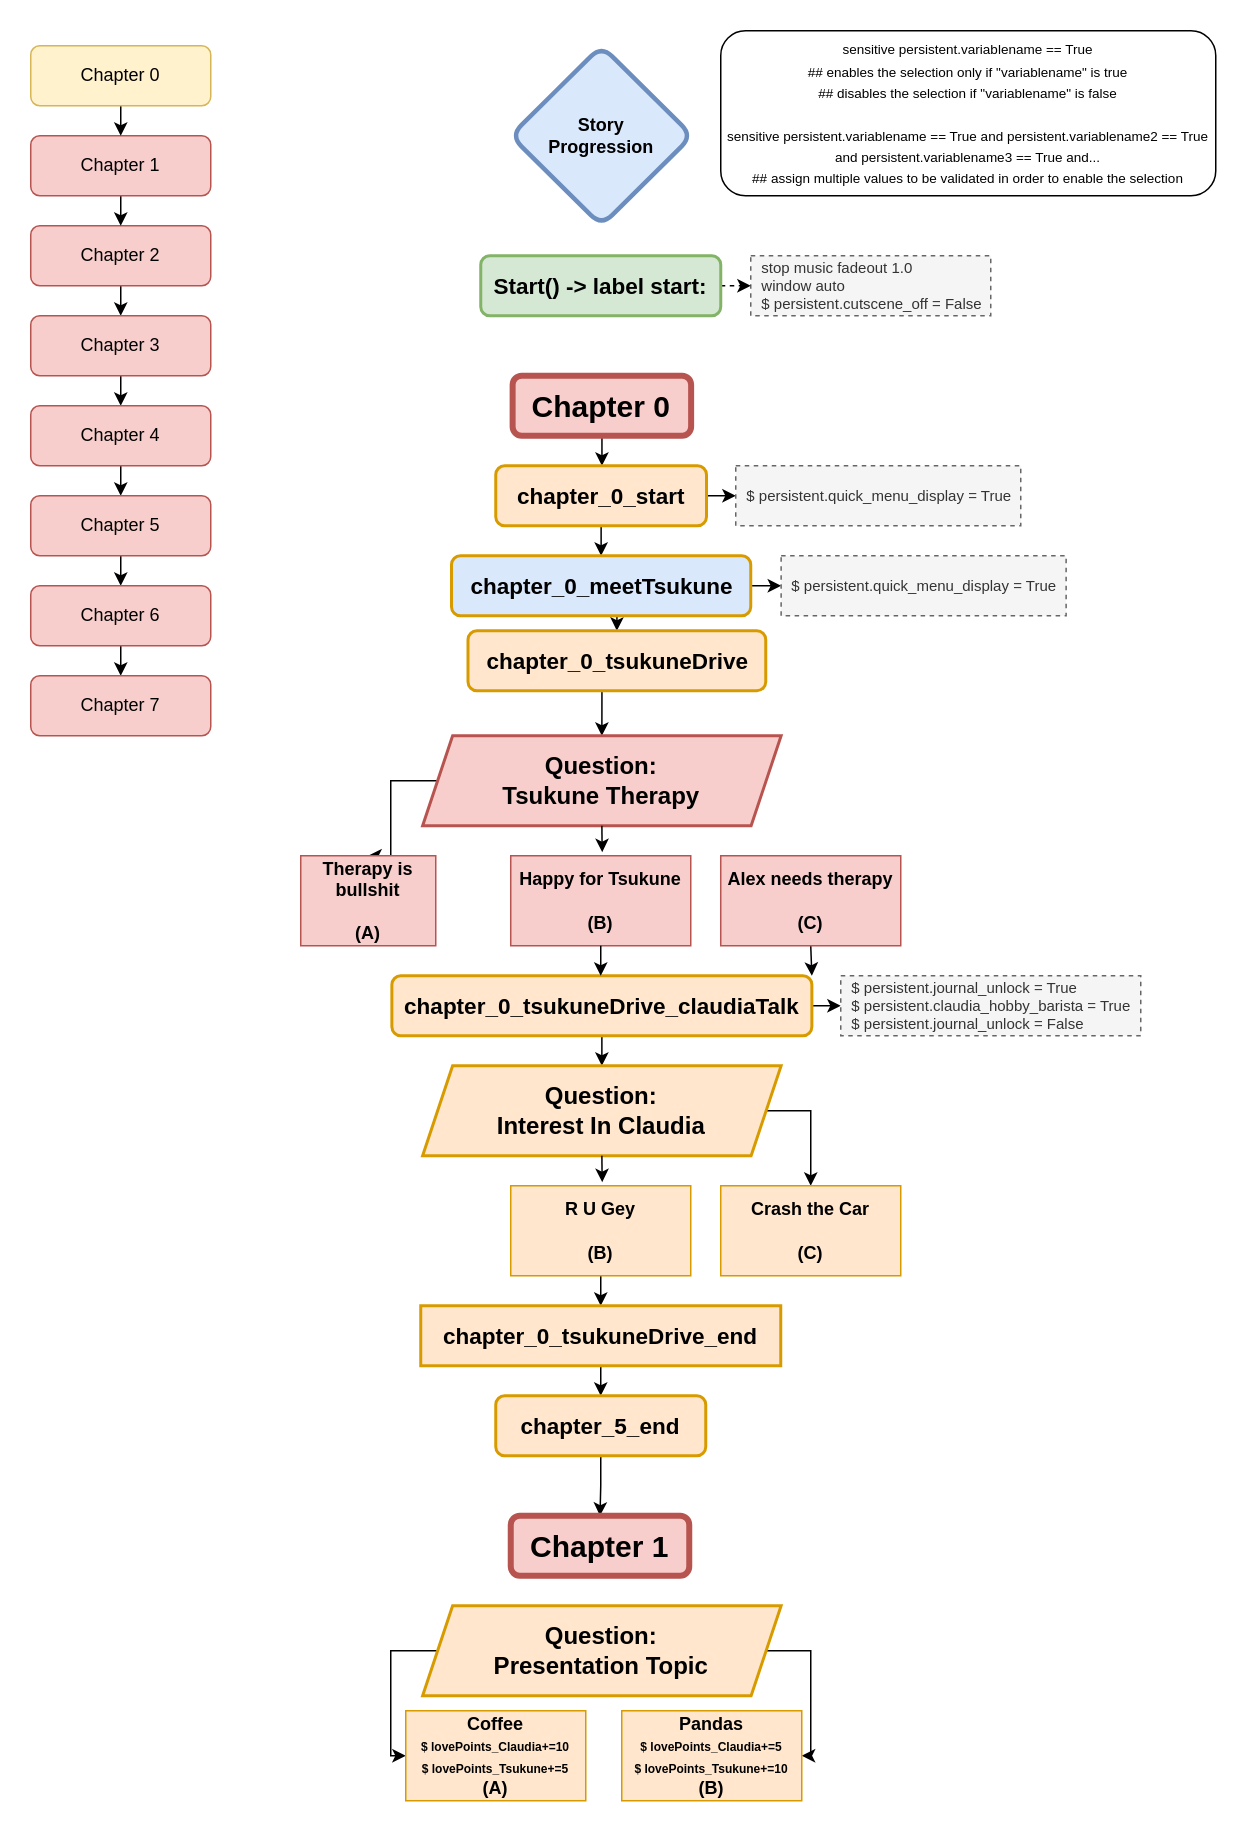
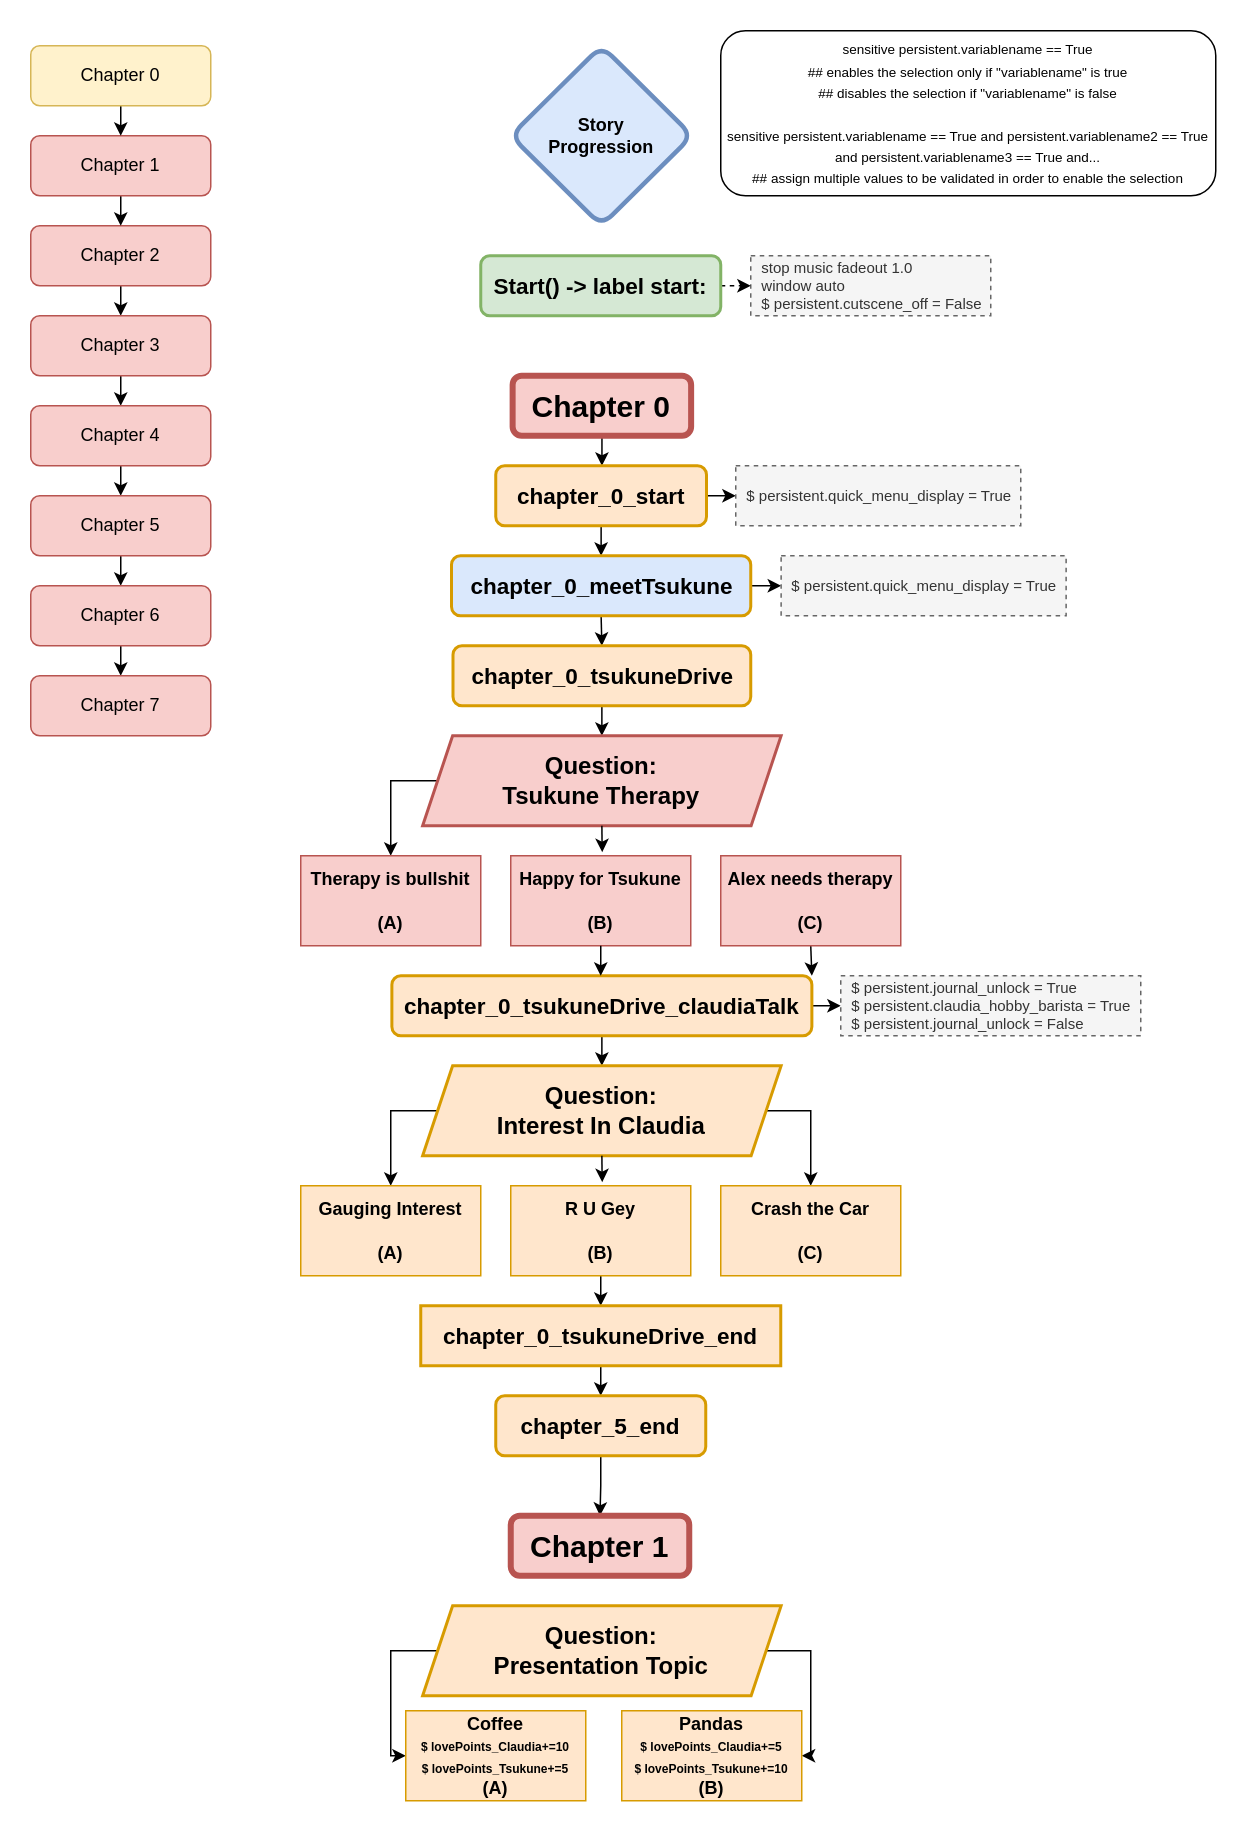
(617, 661) -> (602, 676)
(368, 901) -> (391, 901)
none -> (391, 1121)
none -> (391, 1231)
